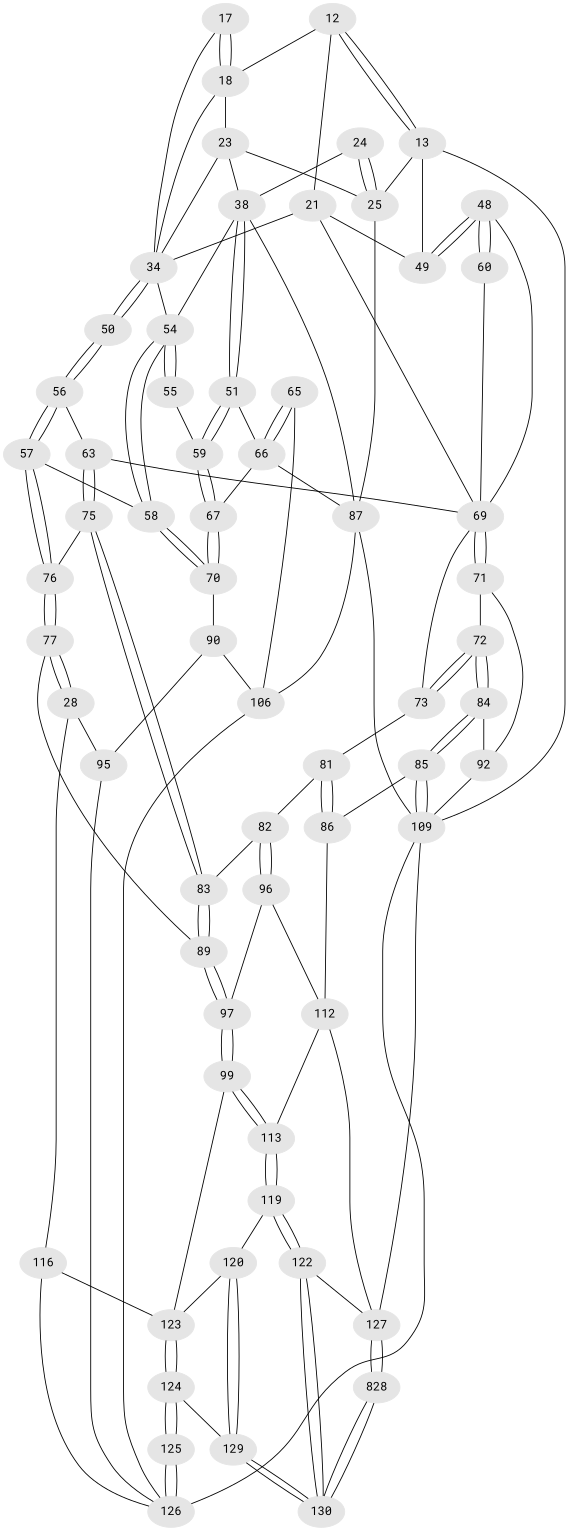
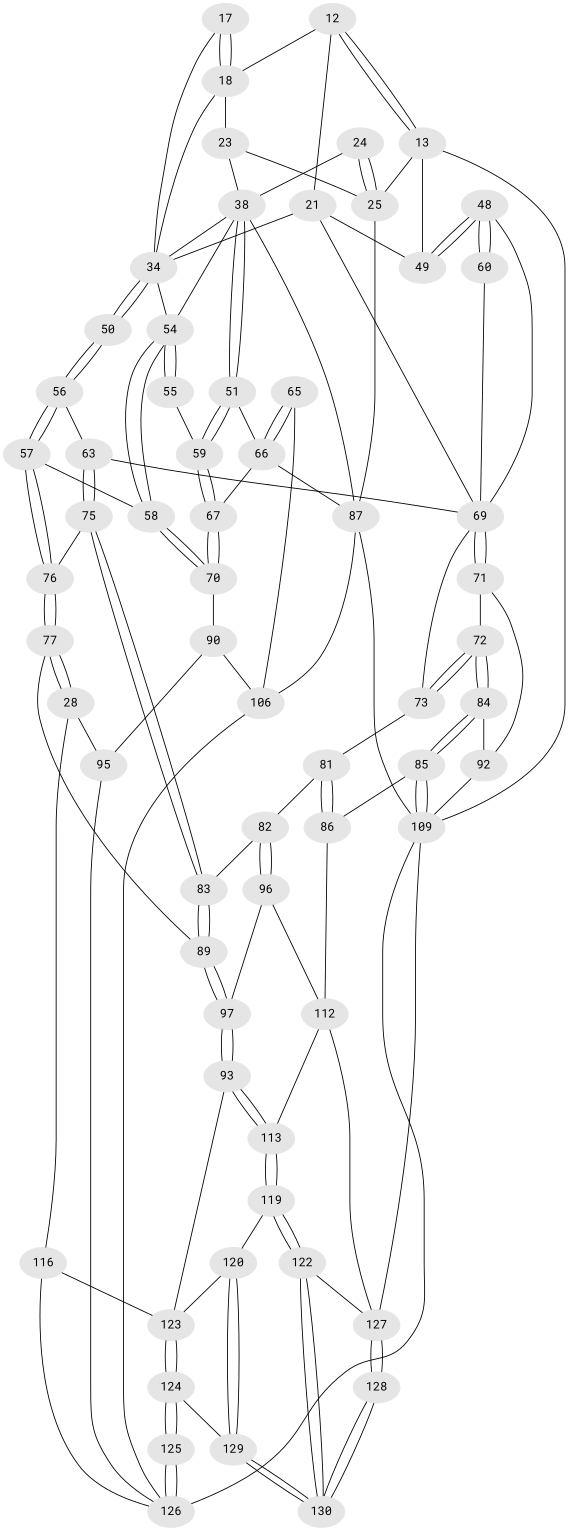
(190, 206) -> (198, 237)
(227, 1076) -> (227, 1076)
(377, 1387) -> (377, 1387)
